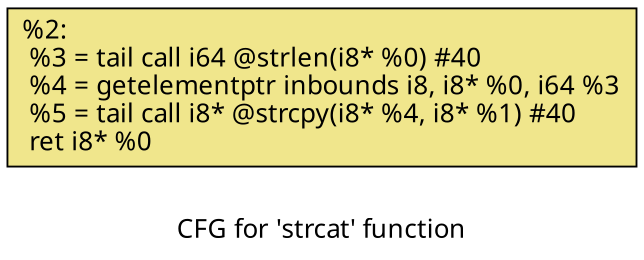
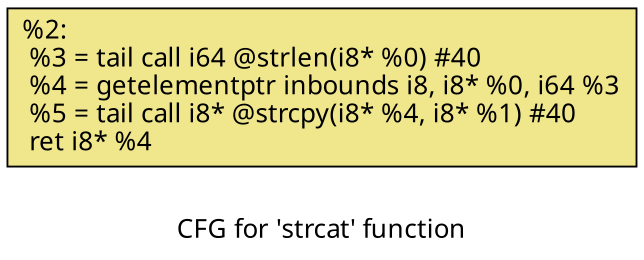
(87, 142) -> (87, 142)
